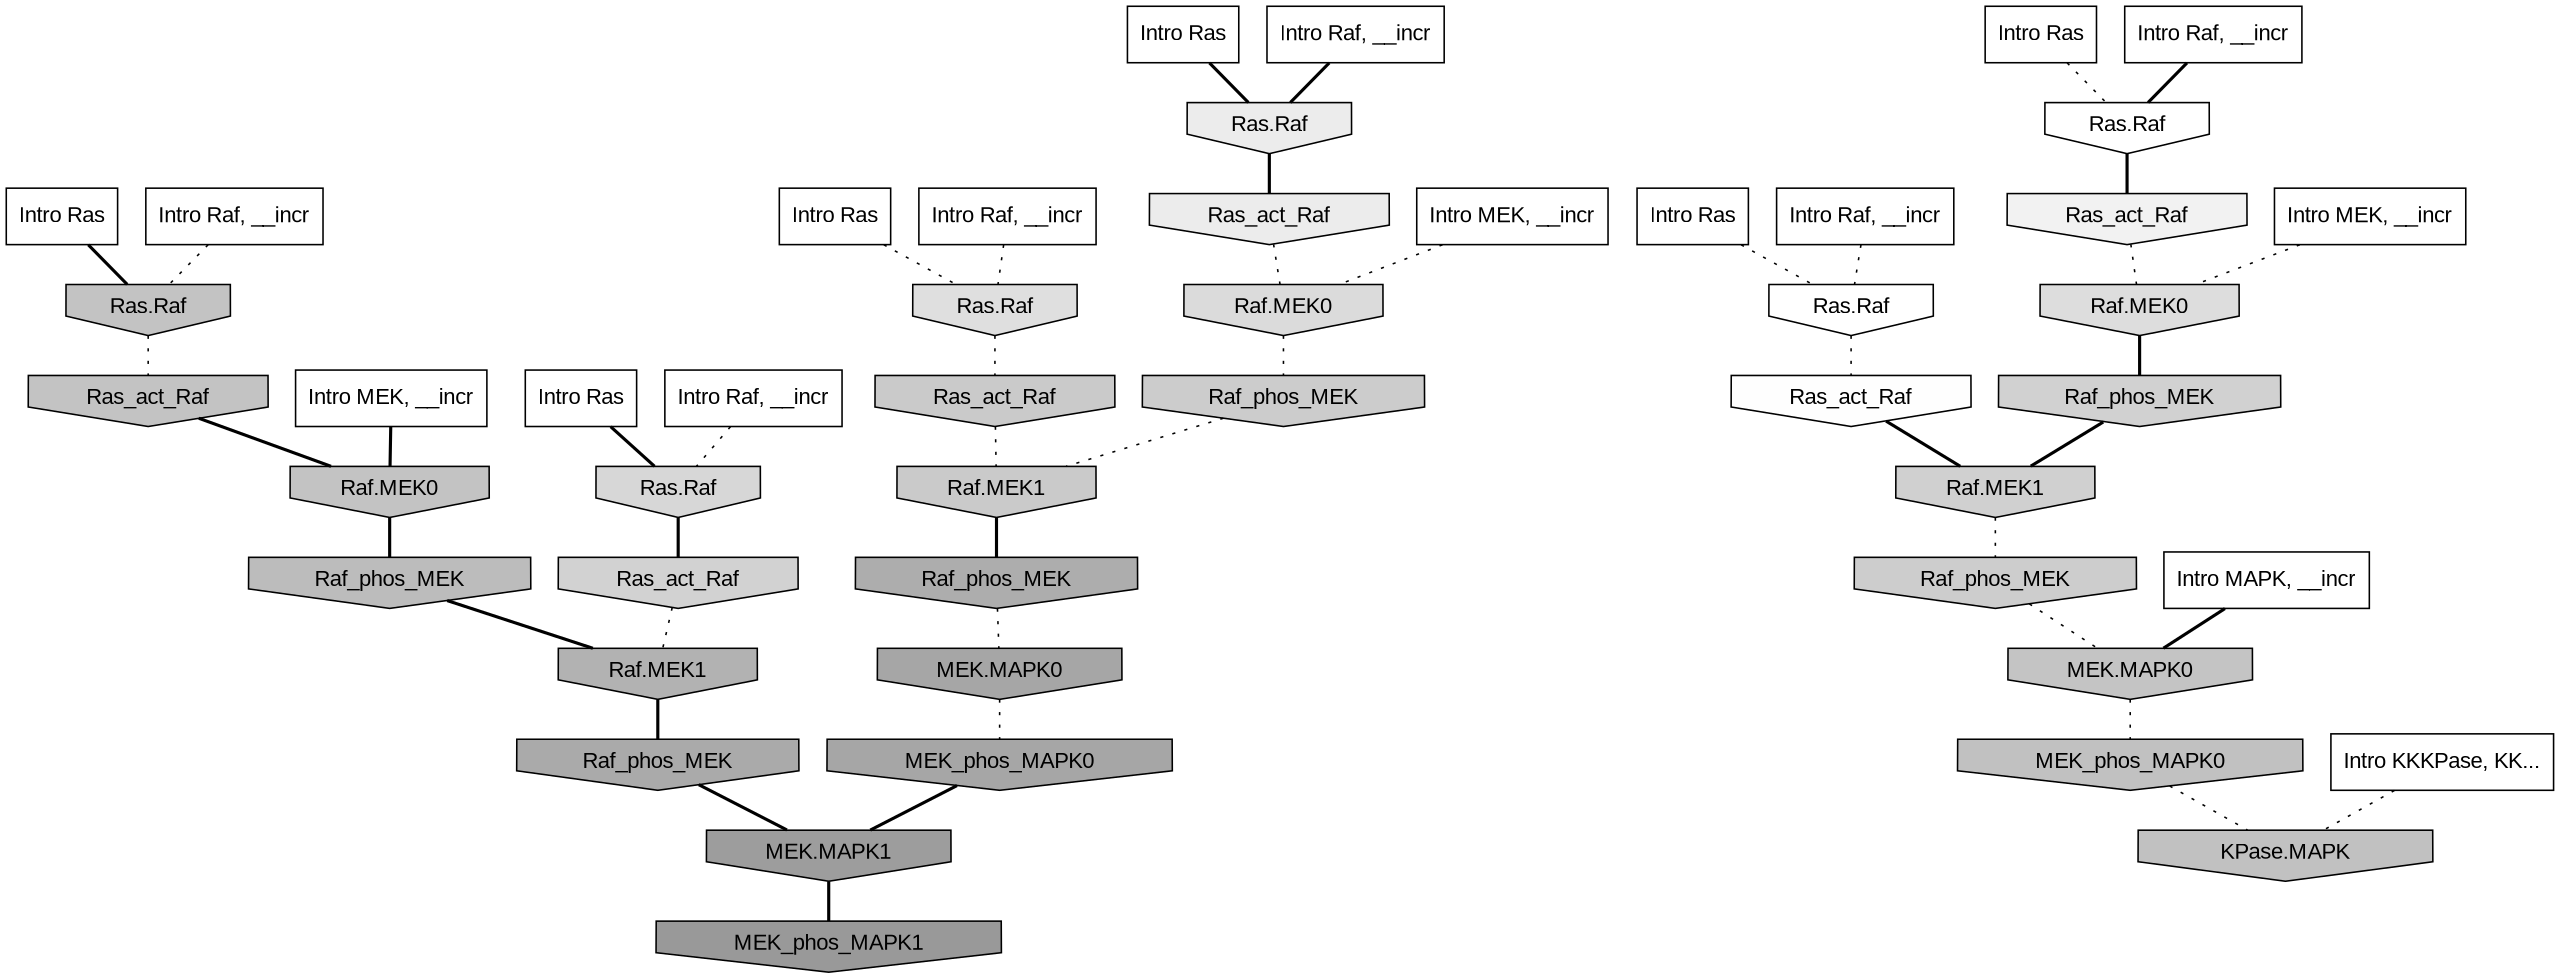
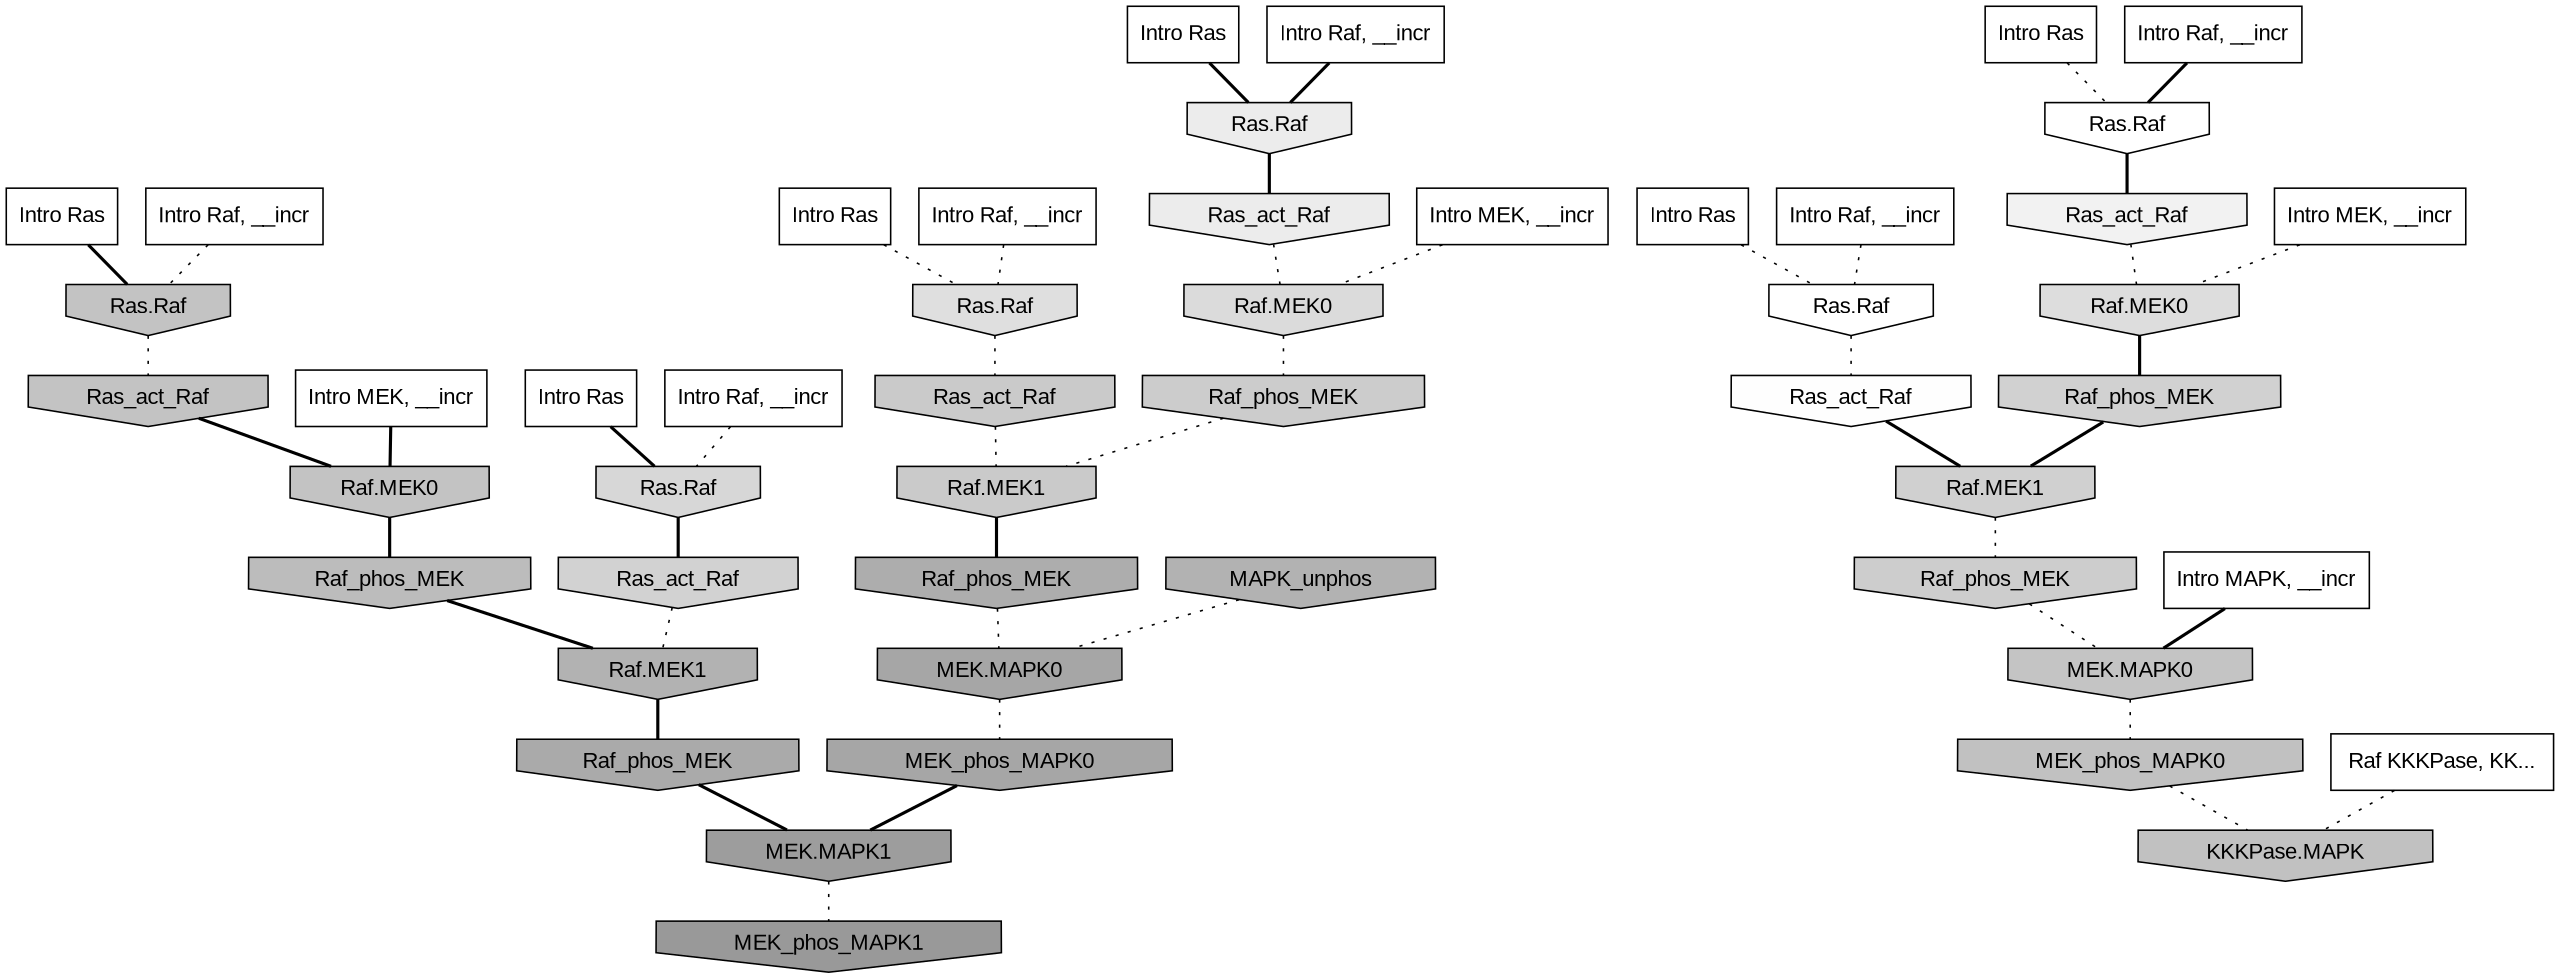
none -> (1301, 580)
(2442, 762) -> (2442, 762)
(2285, 853) -> (2285, 853)
(829, 901) -> (829, 901)
